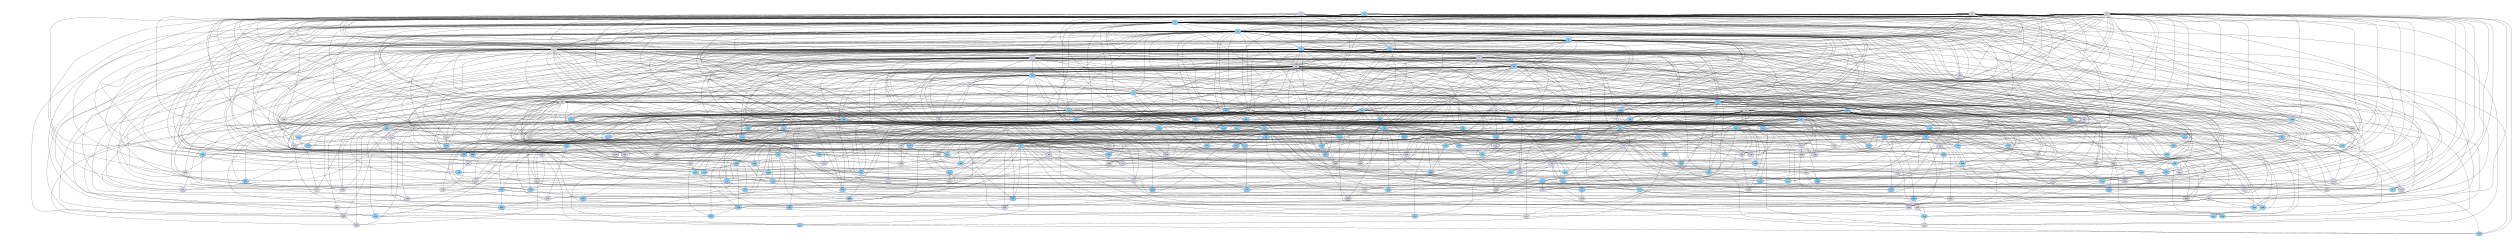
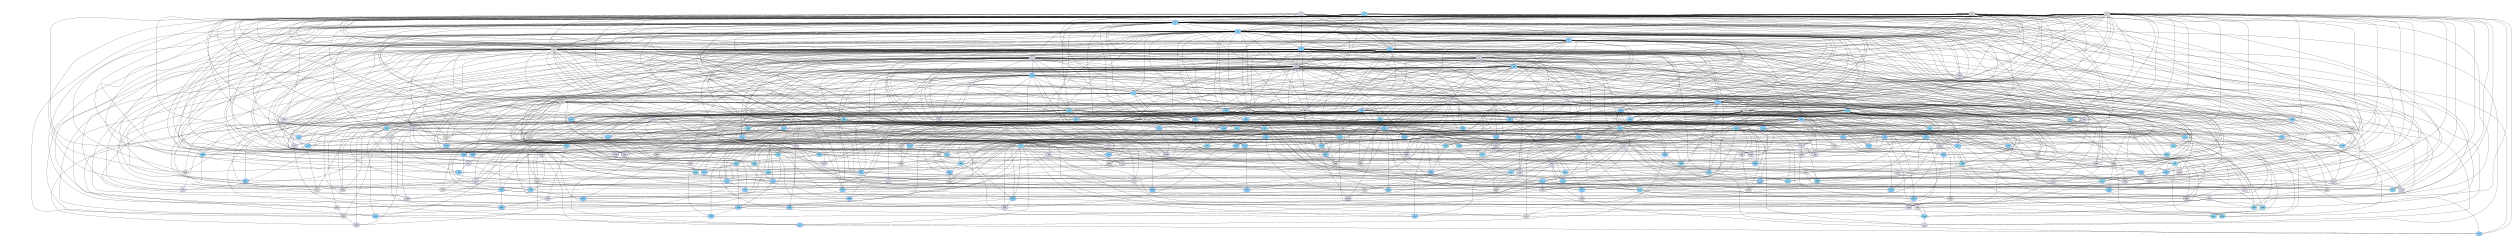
(2432, 19) -> (2447, 69)
(717, 190) -> (758, 196)
